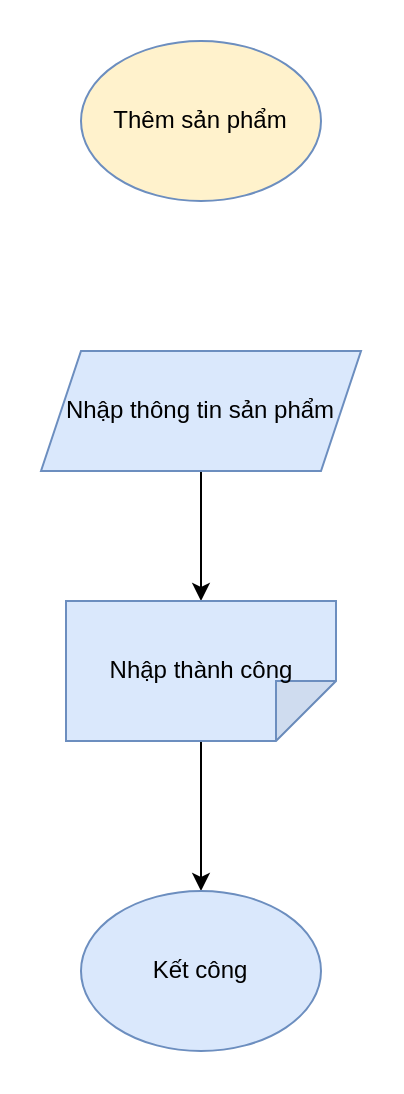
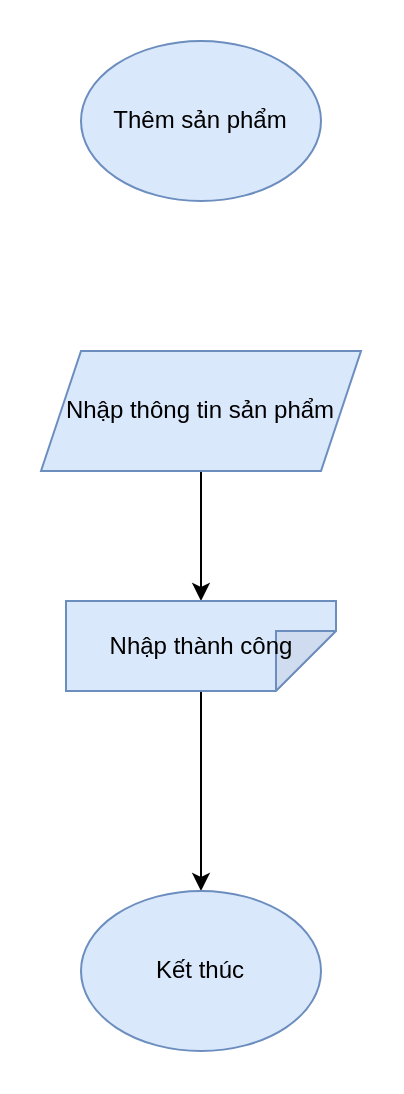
(201, 121) -> (201, 121)
(201, 671) -> (201, 646)
(201, 971) -> (201, 971)
